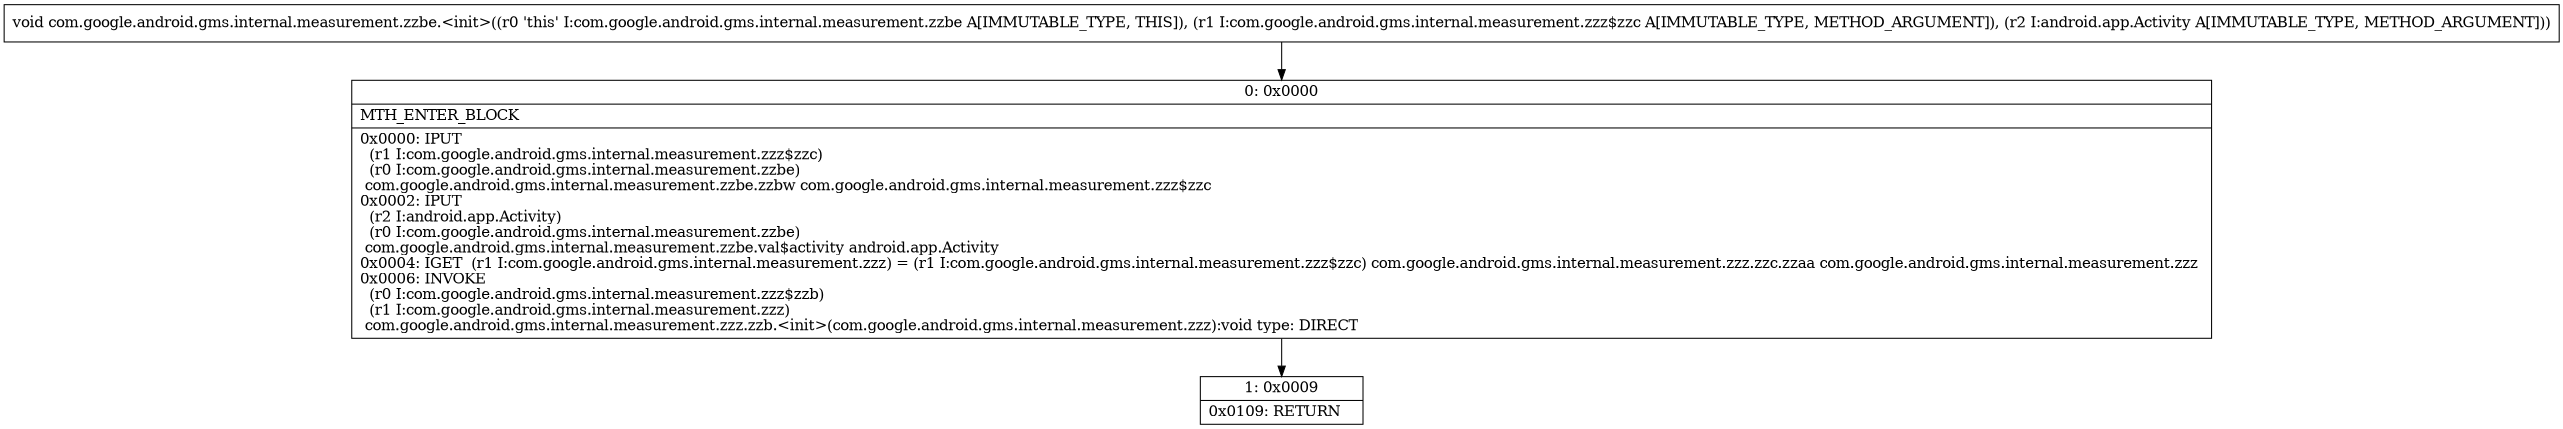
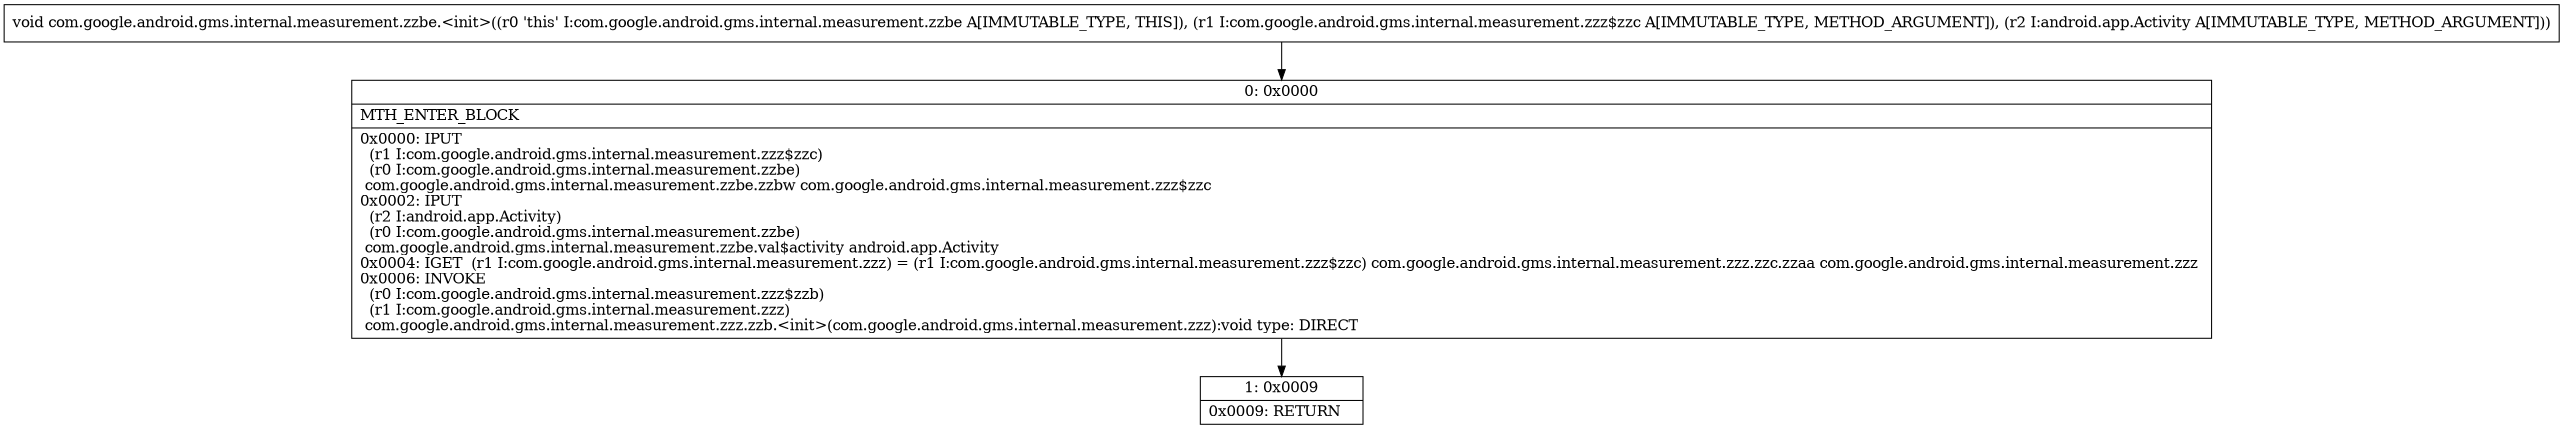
(1282, 412) -> (1282, 412)
